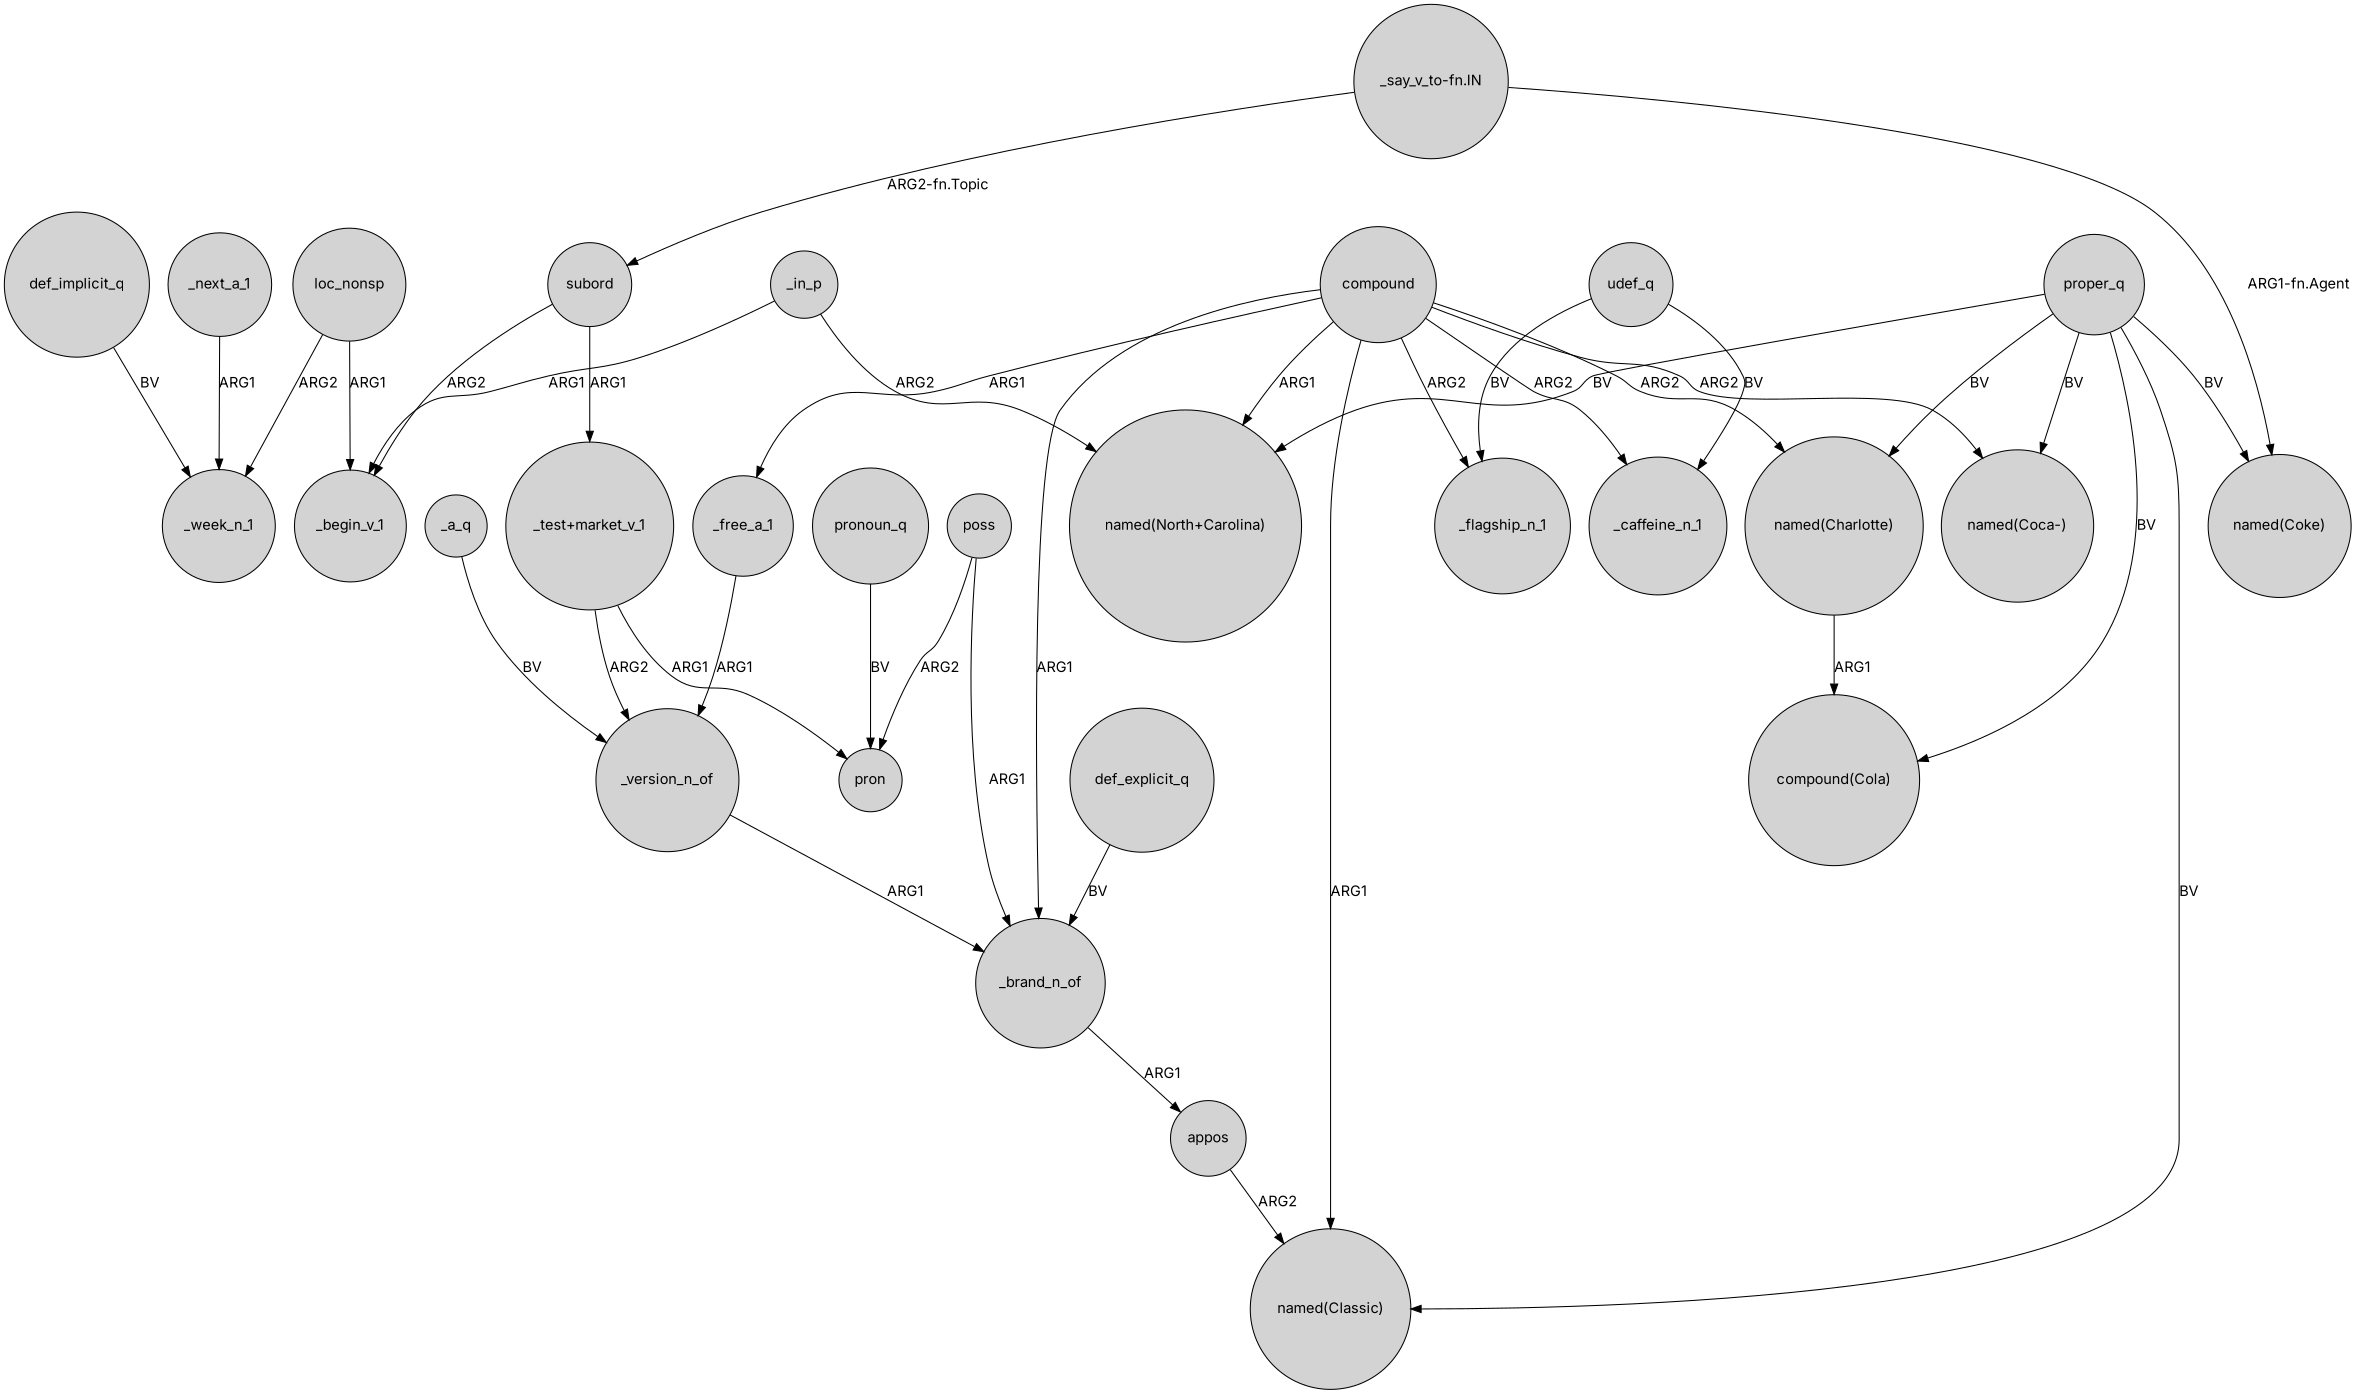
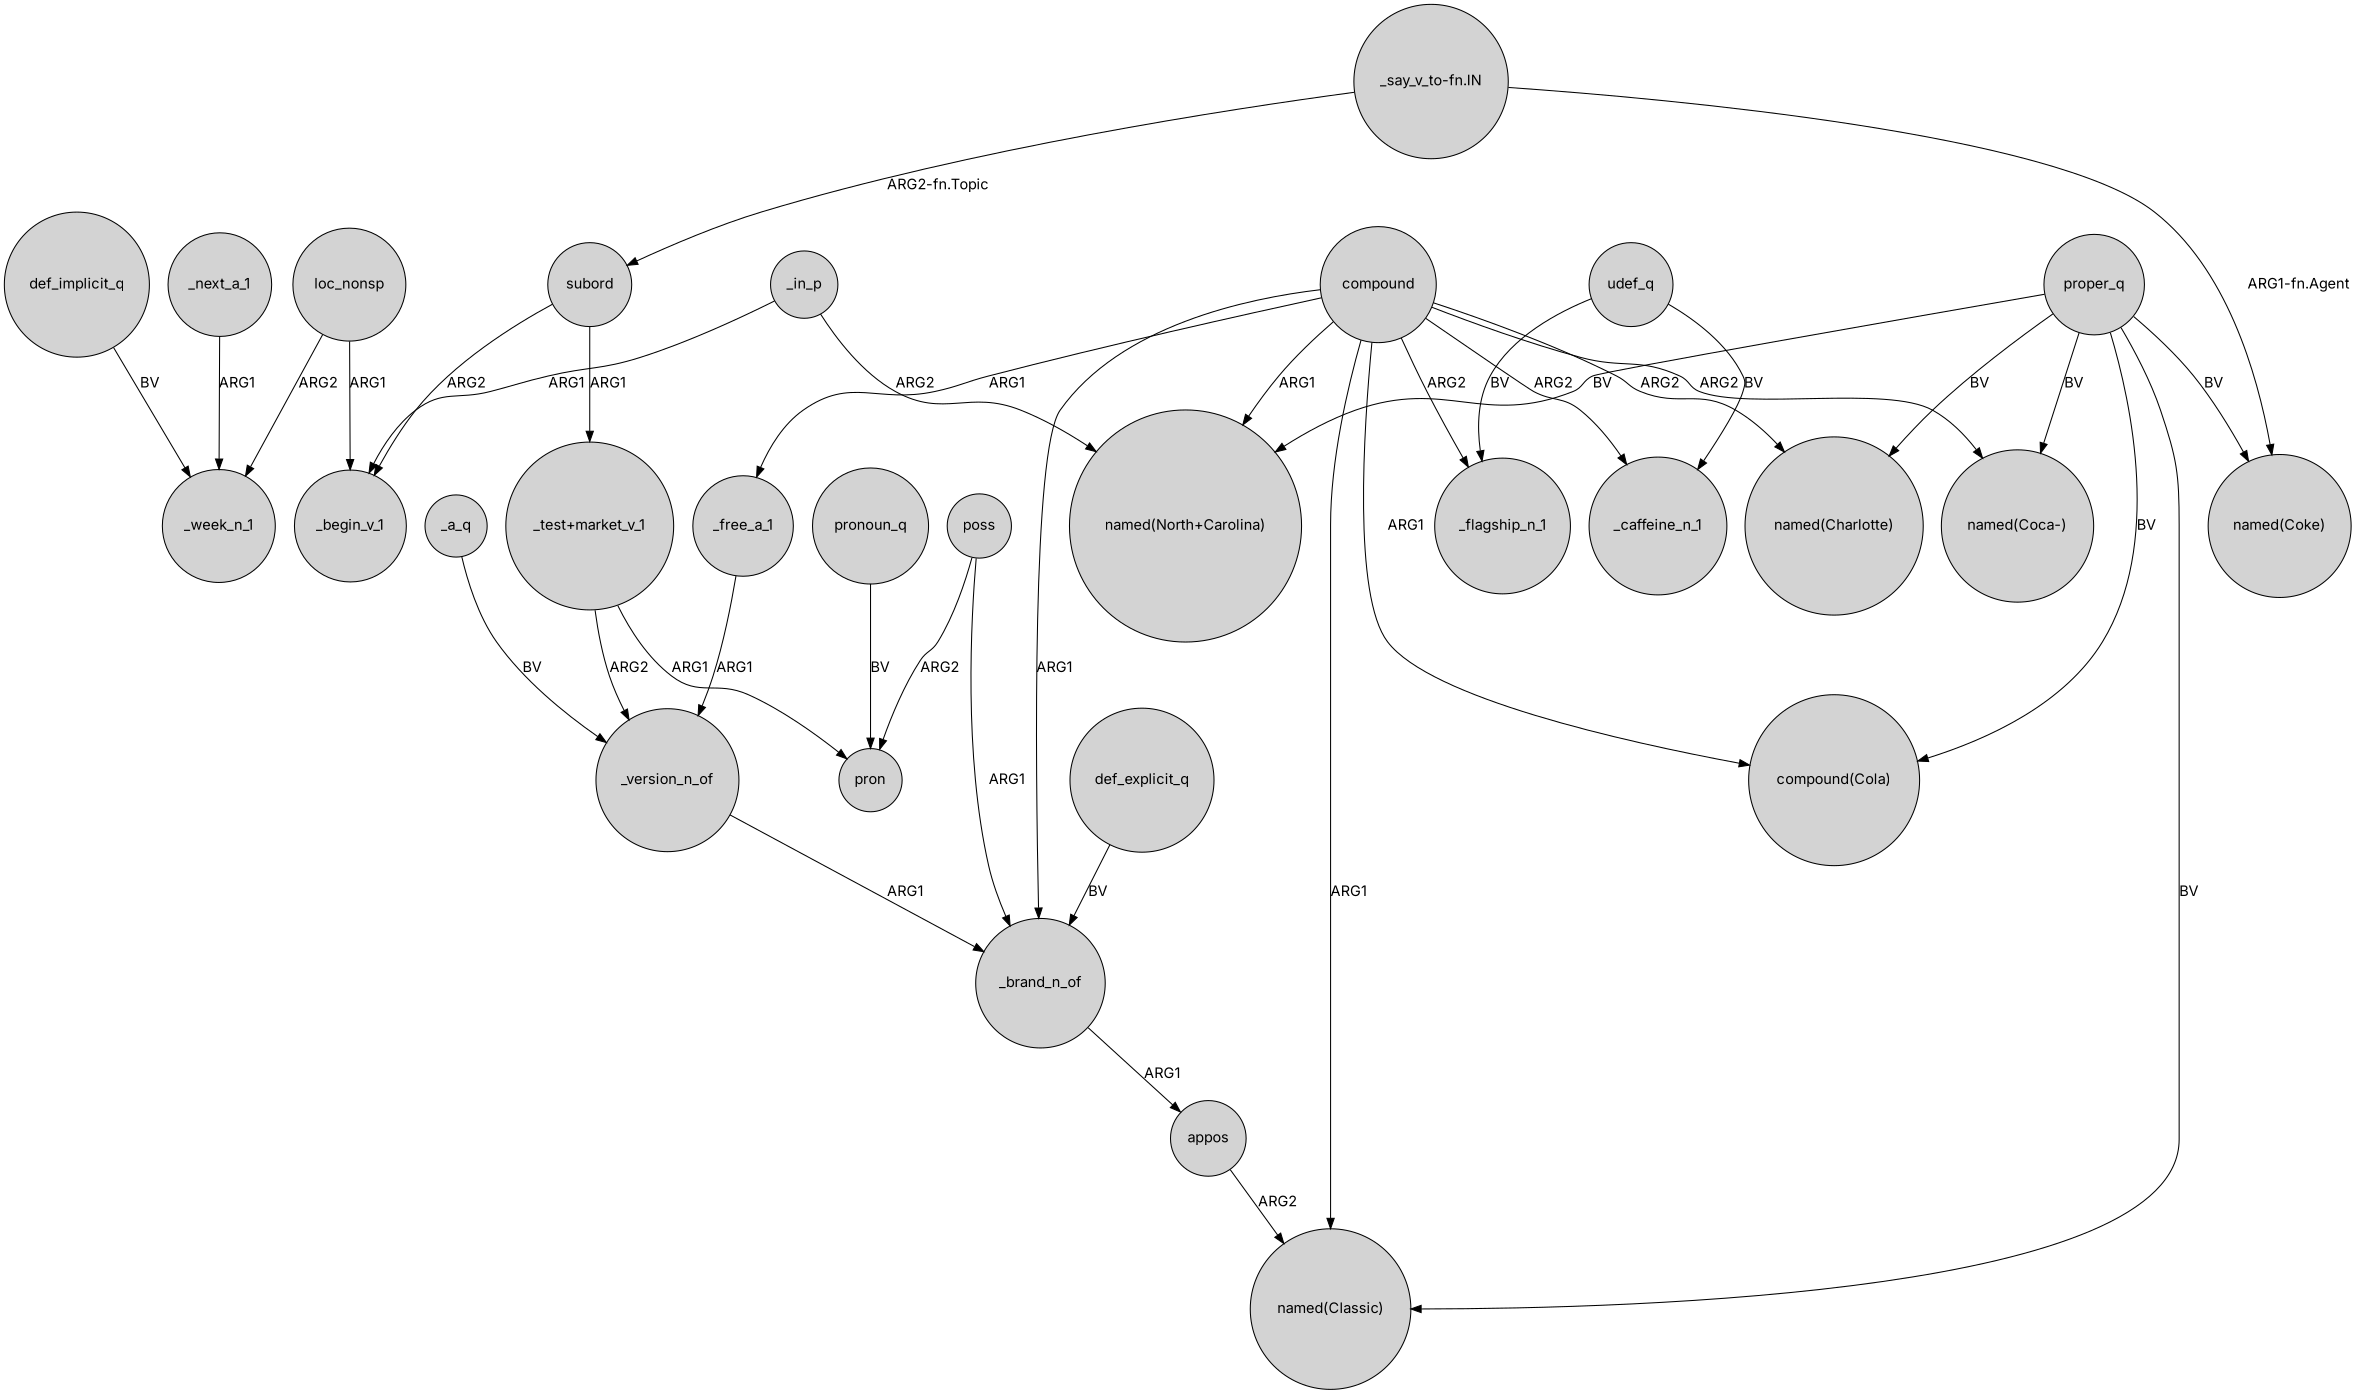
(1834, 650) -> (1415, 665)
